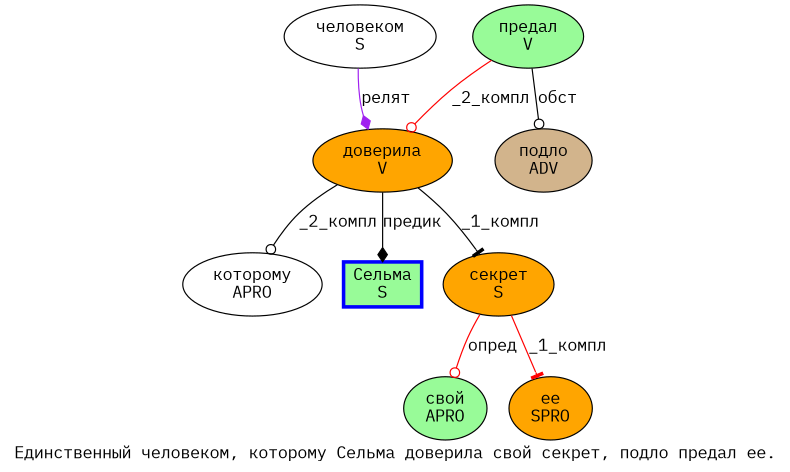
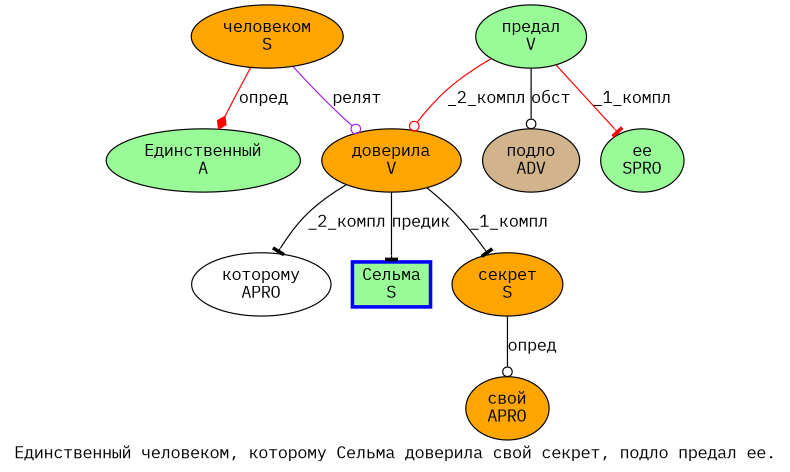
(360, 37) -> (267, 37)
(359, 92) -> (322, 97)
none -> (203, 160)
(302, 211) -> (309, 212)
(383, 220) -> (391, 224)
(466, 341) -> (507, 341)
(524, 344) -> (585, 97)
(445, 408) -> (507, 408)
(551, 408) -> (642, 160)
